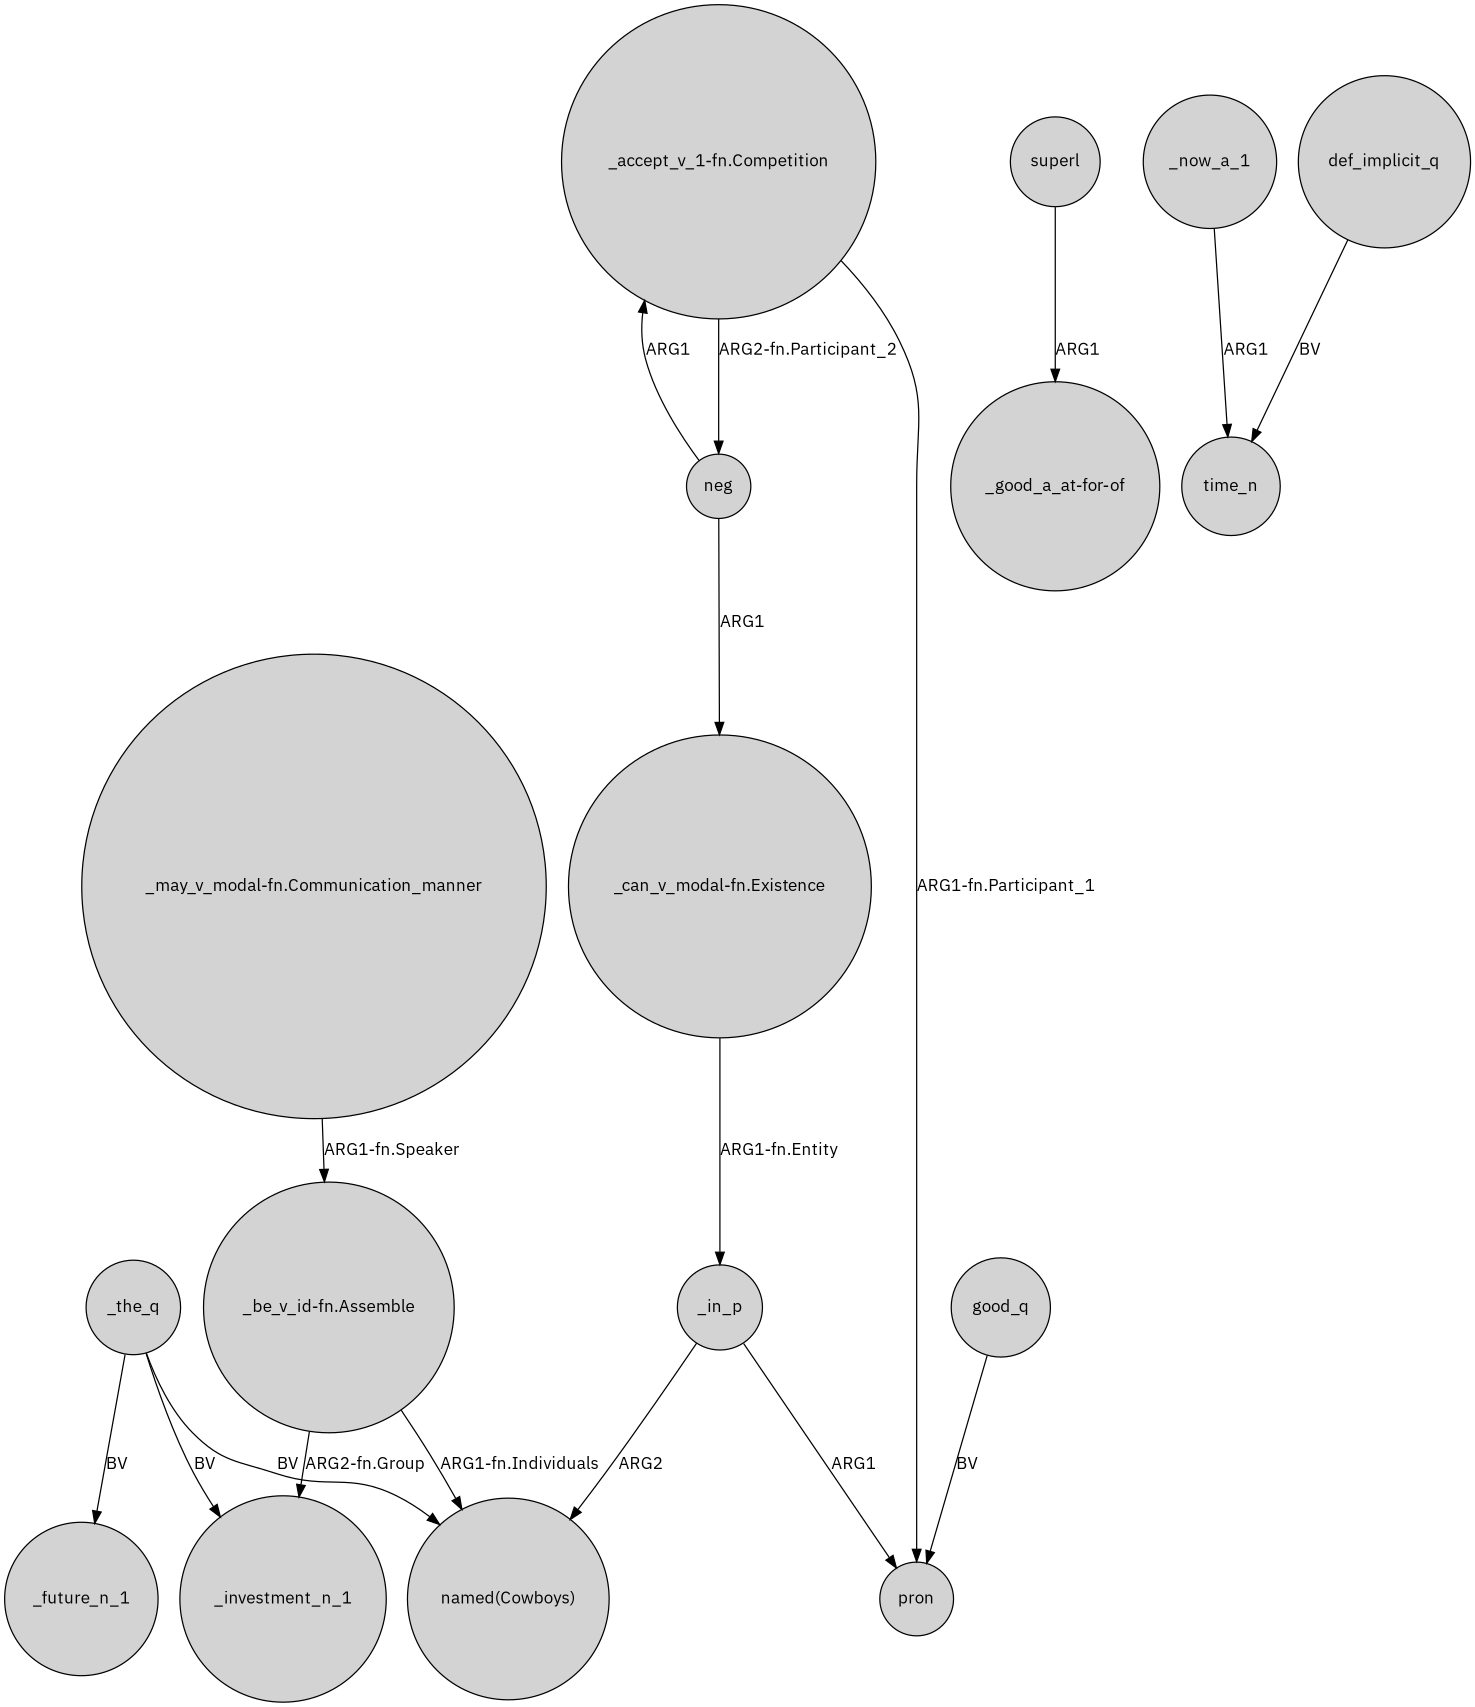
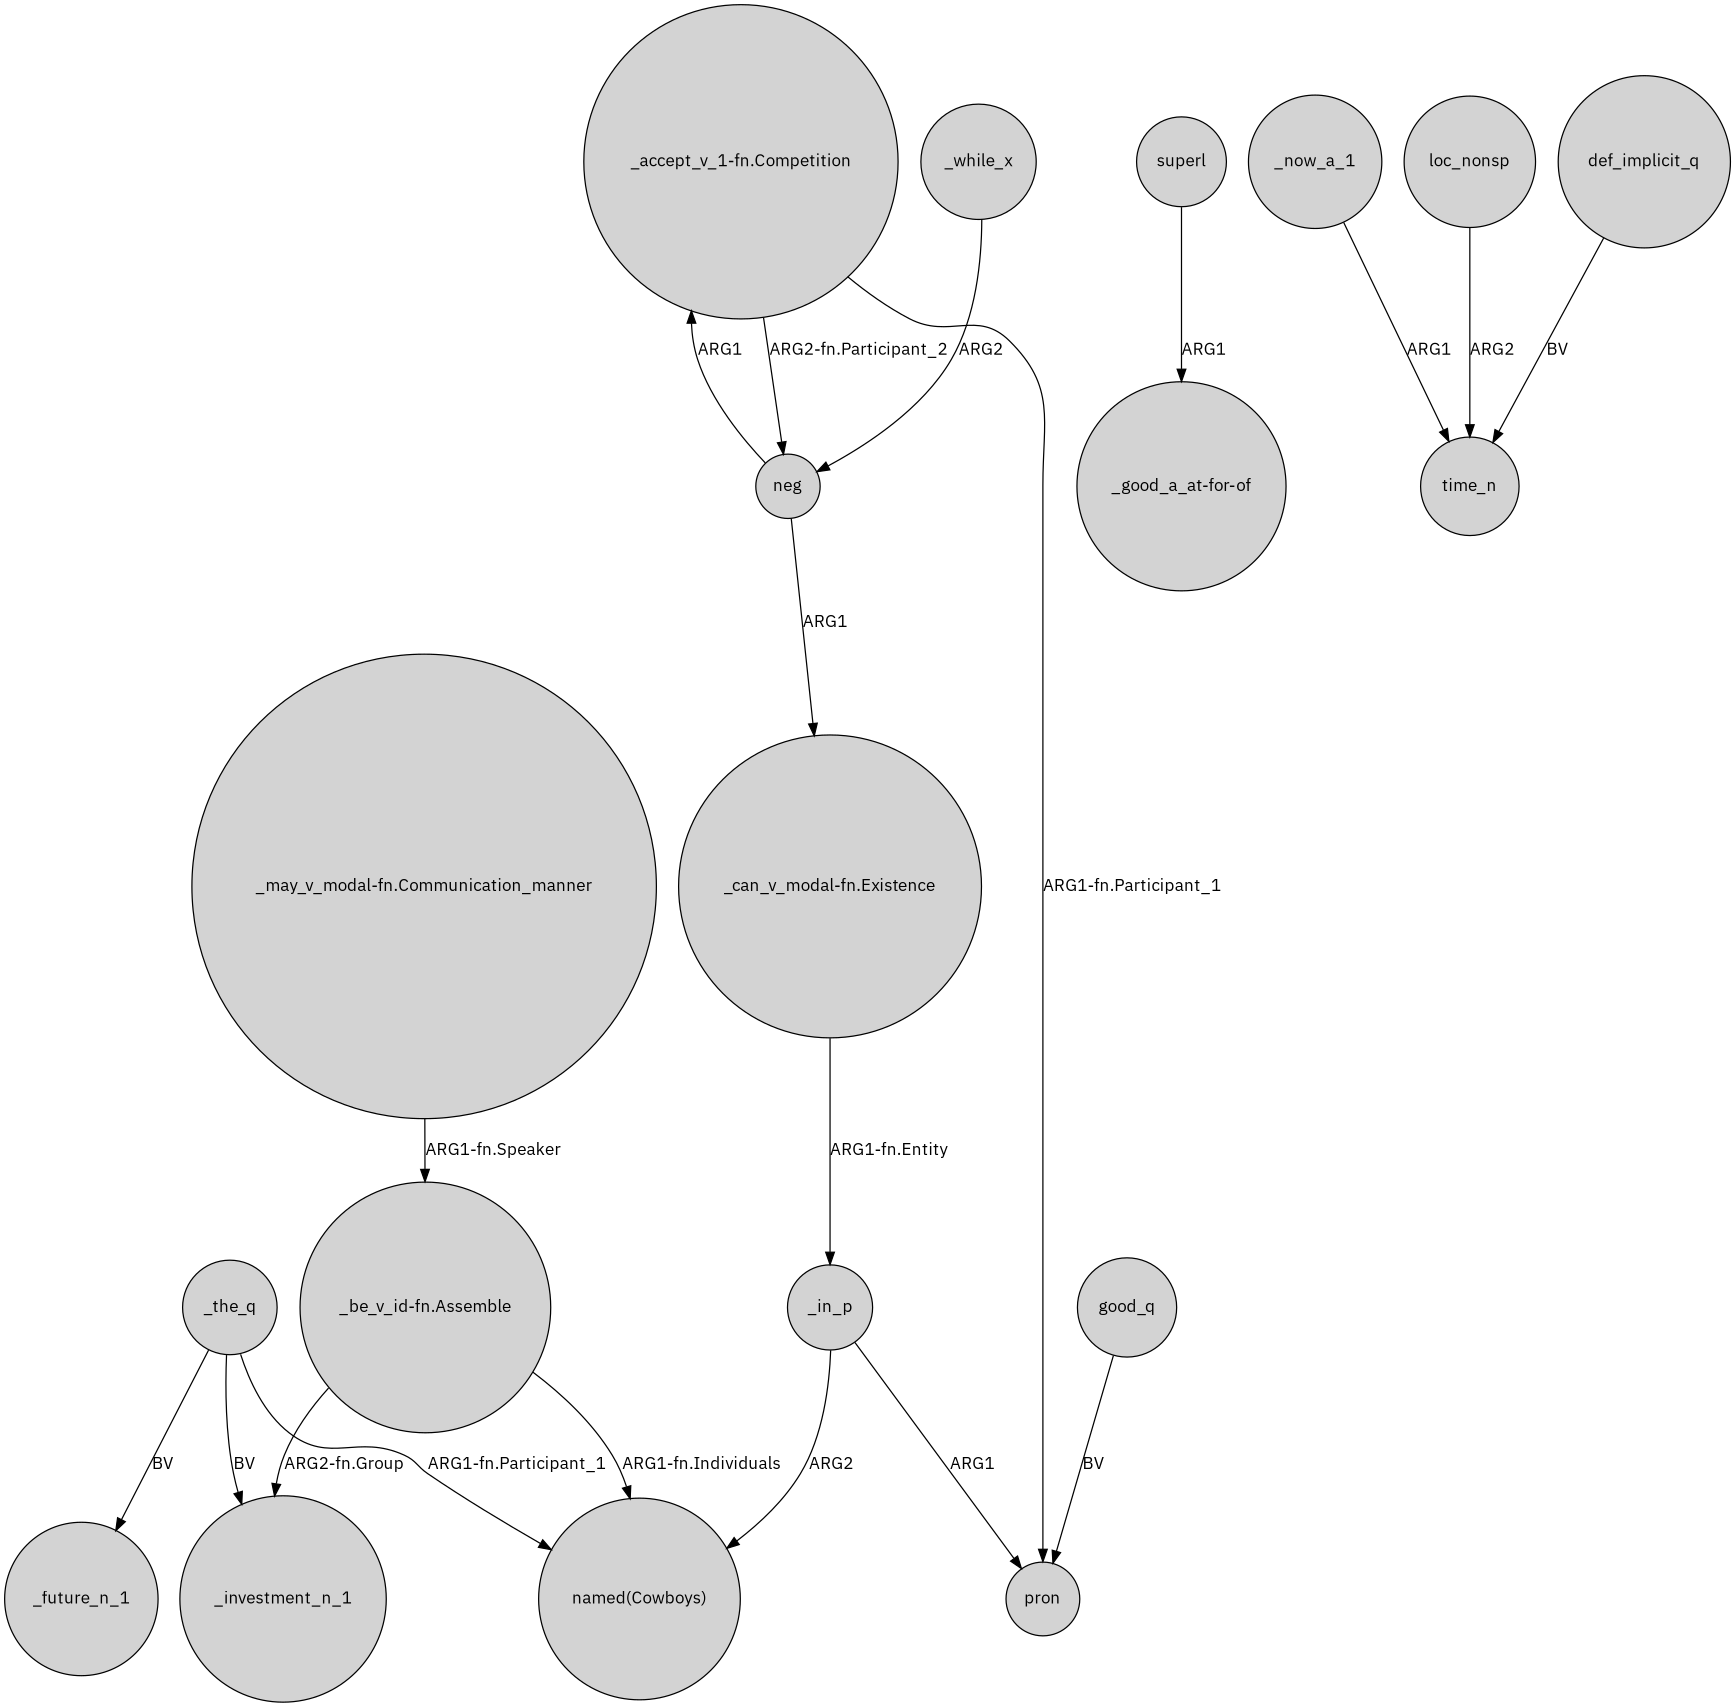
none -> (979, 162)
none -> (1470, 162)
(288, 1464) -> (518, 1464)
